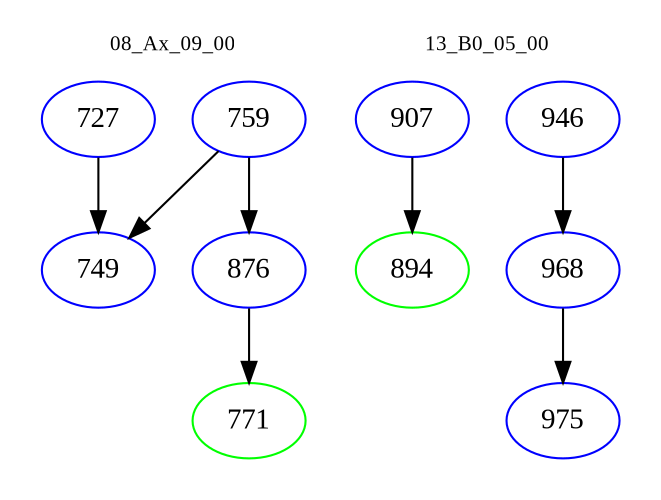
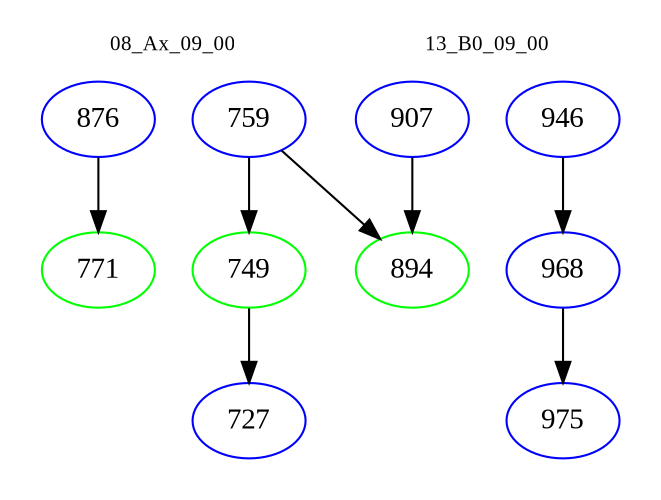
(488, 45) -> (488, 45)
(98, 184) -> (249, 335)
(249, 184) -> (308, 175)
(98, 270) -> (249, 270)
